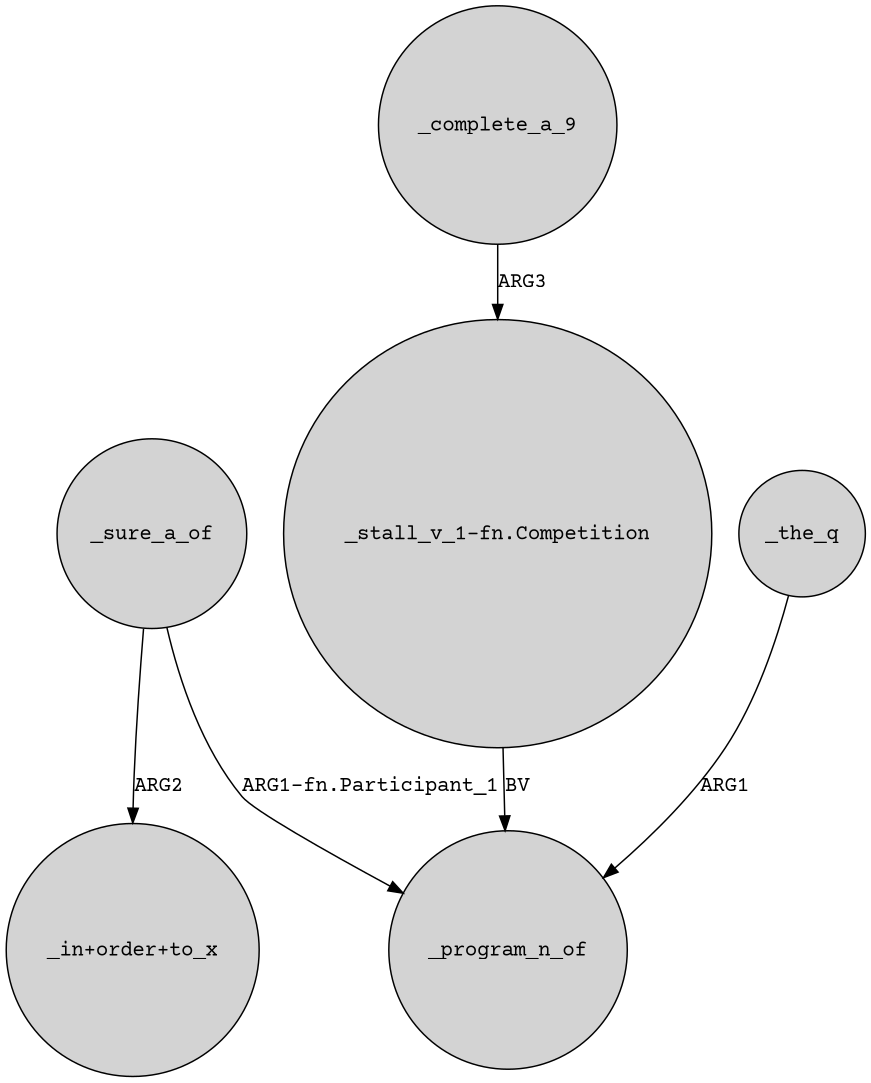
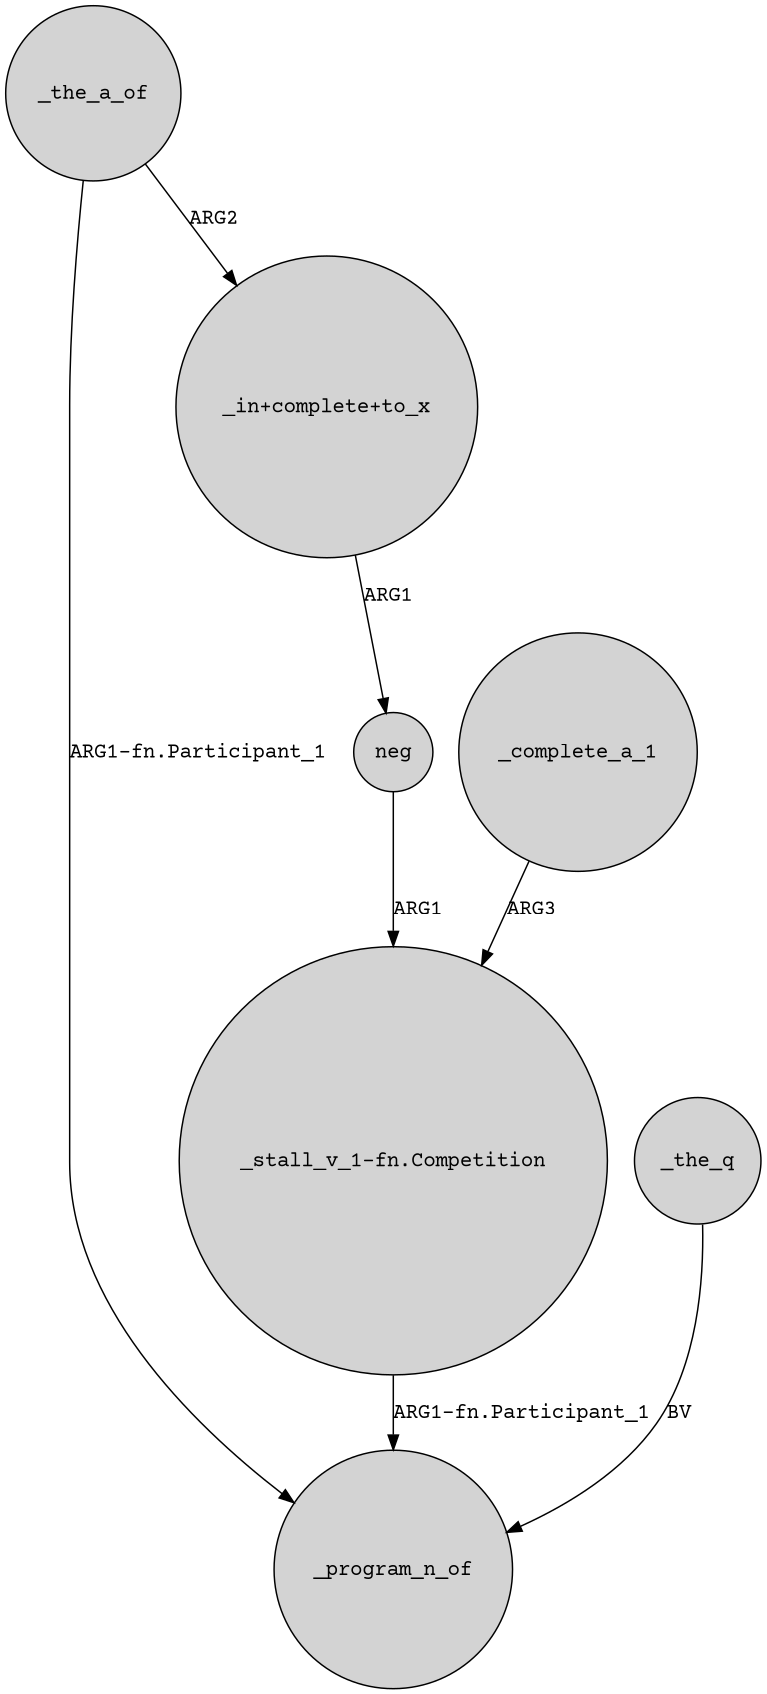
(498, 125) -> (578, 752)
(152, 534) -> (93, 93)
none -> (393, 752)
(518, 786) -> (522, 1413)
(725, 786) -> (679, 1413)
(133, 950) -> (327, 407)
